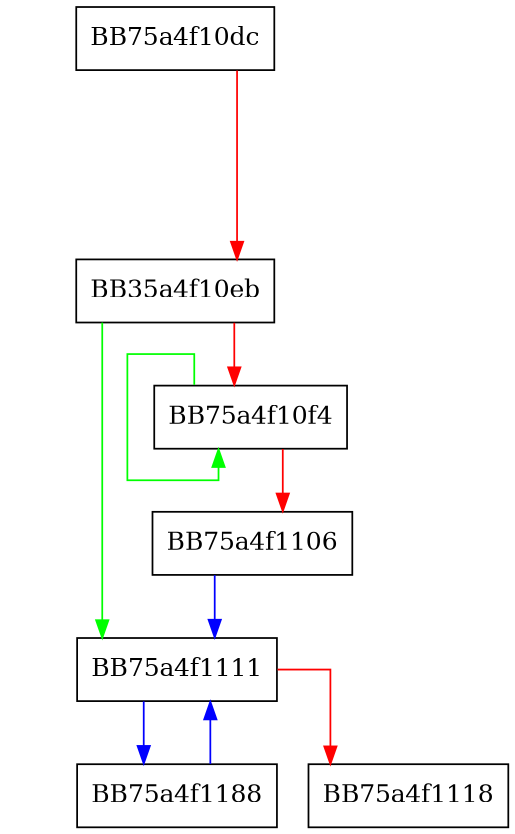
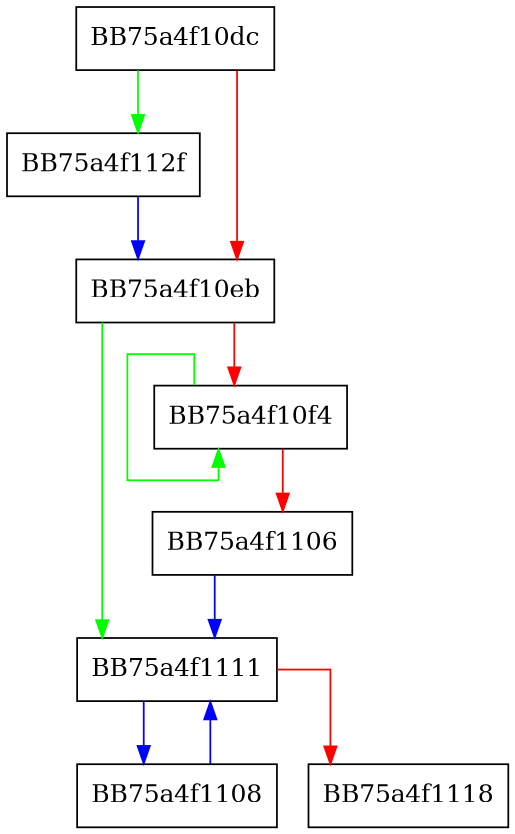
none -> (103, 165)
(175, 291) -> (175, 291)
(177, 796) -> (177, 796)
